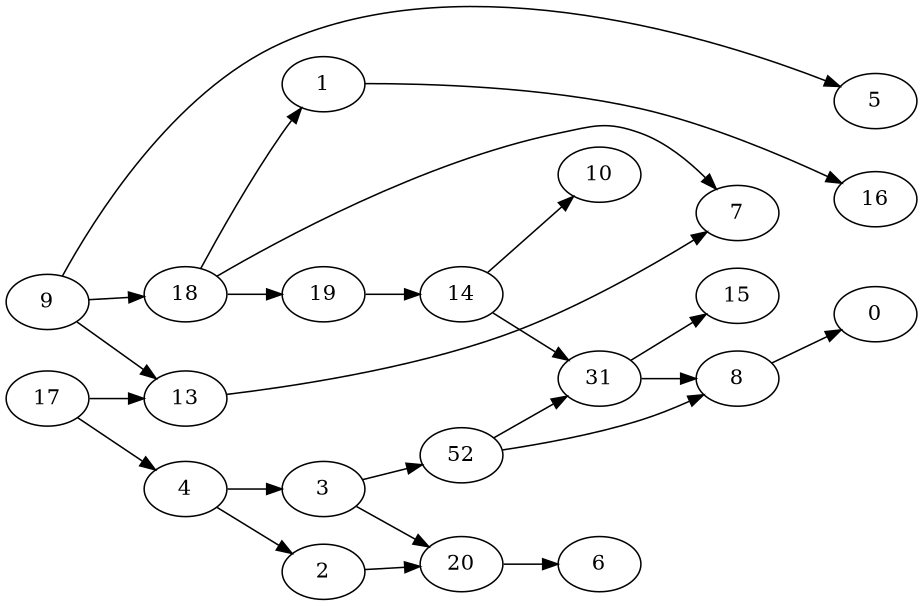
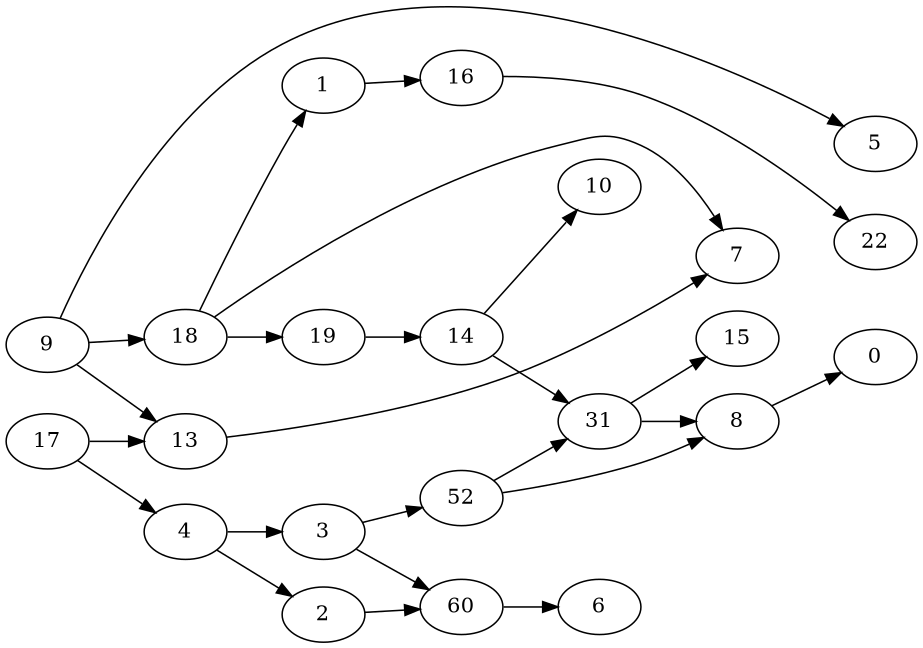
none -> (876, 242)
(462, 564) -> (462, 607)
